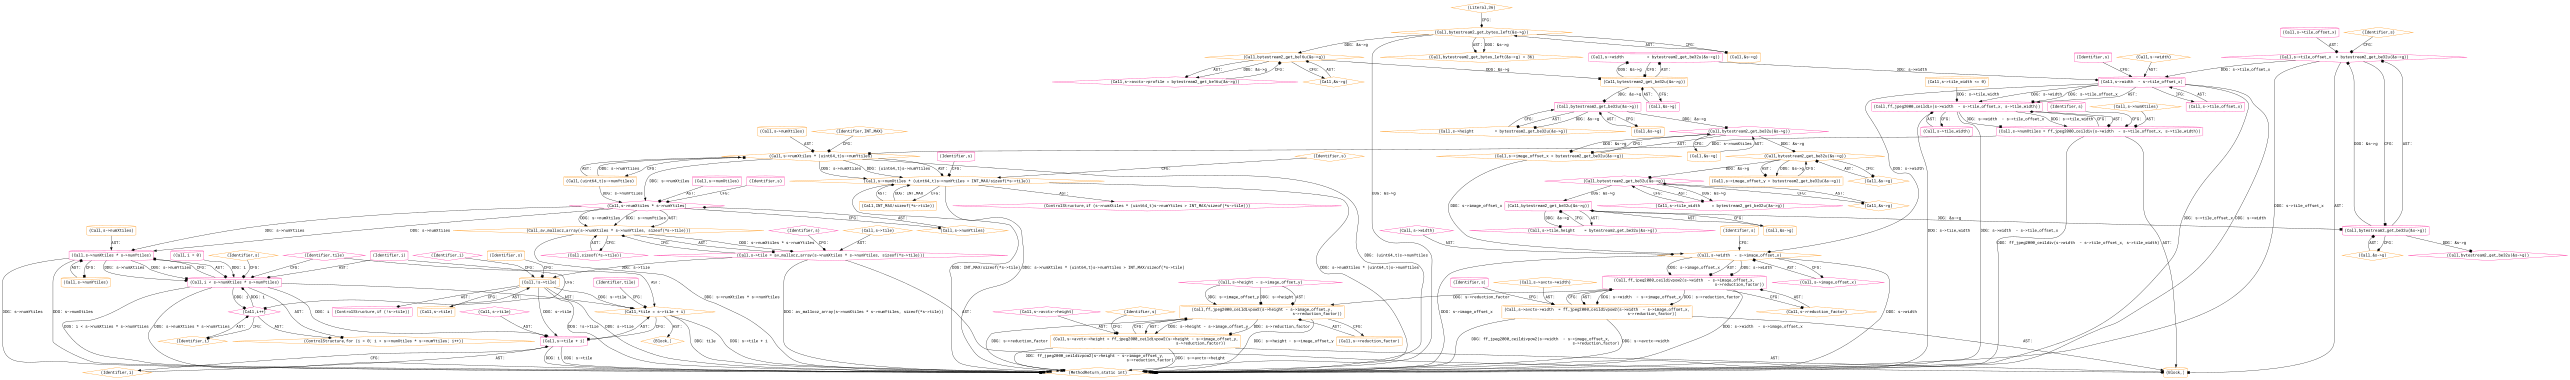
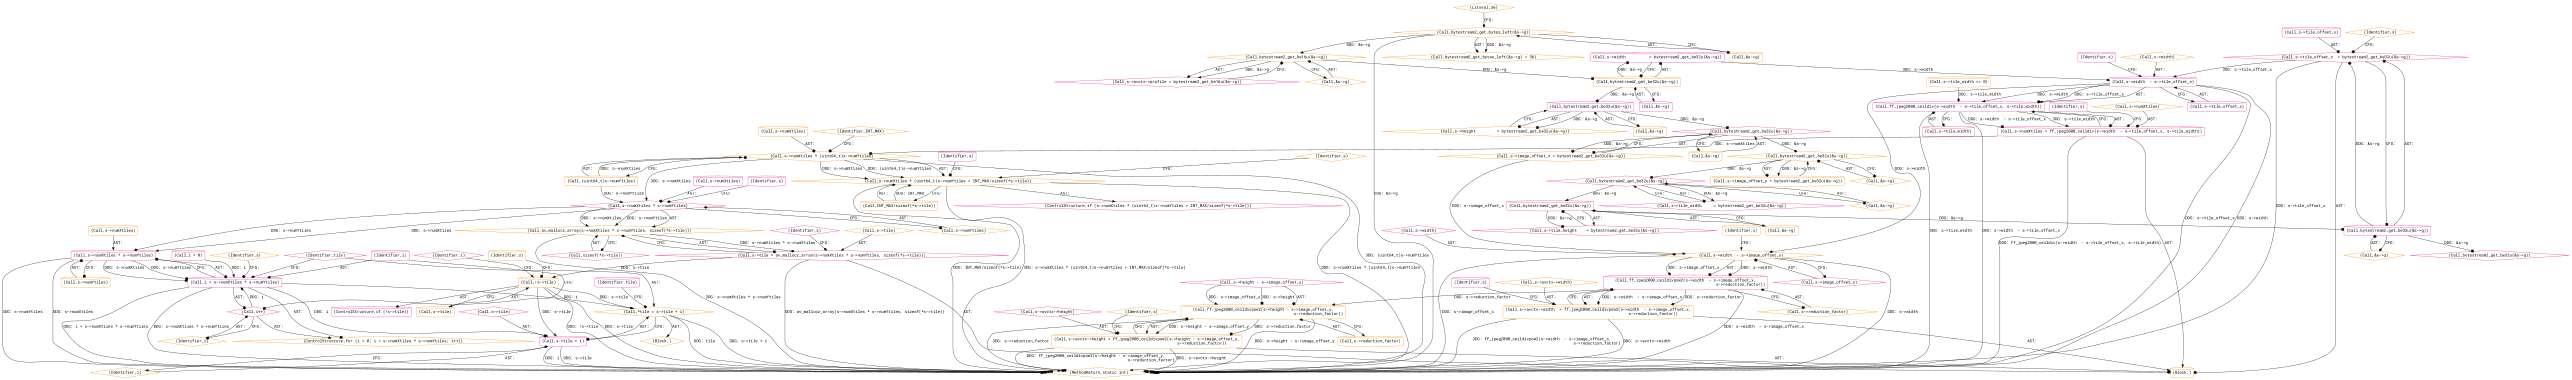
(241, 297) -> (241, 297)
(571, 297) -> (571, 297)
